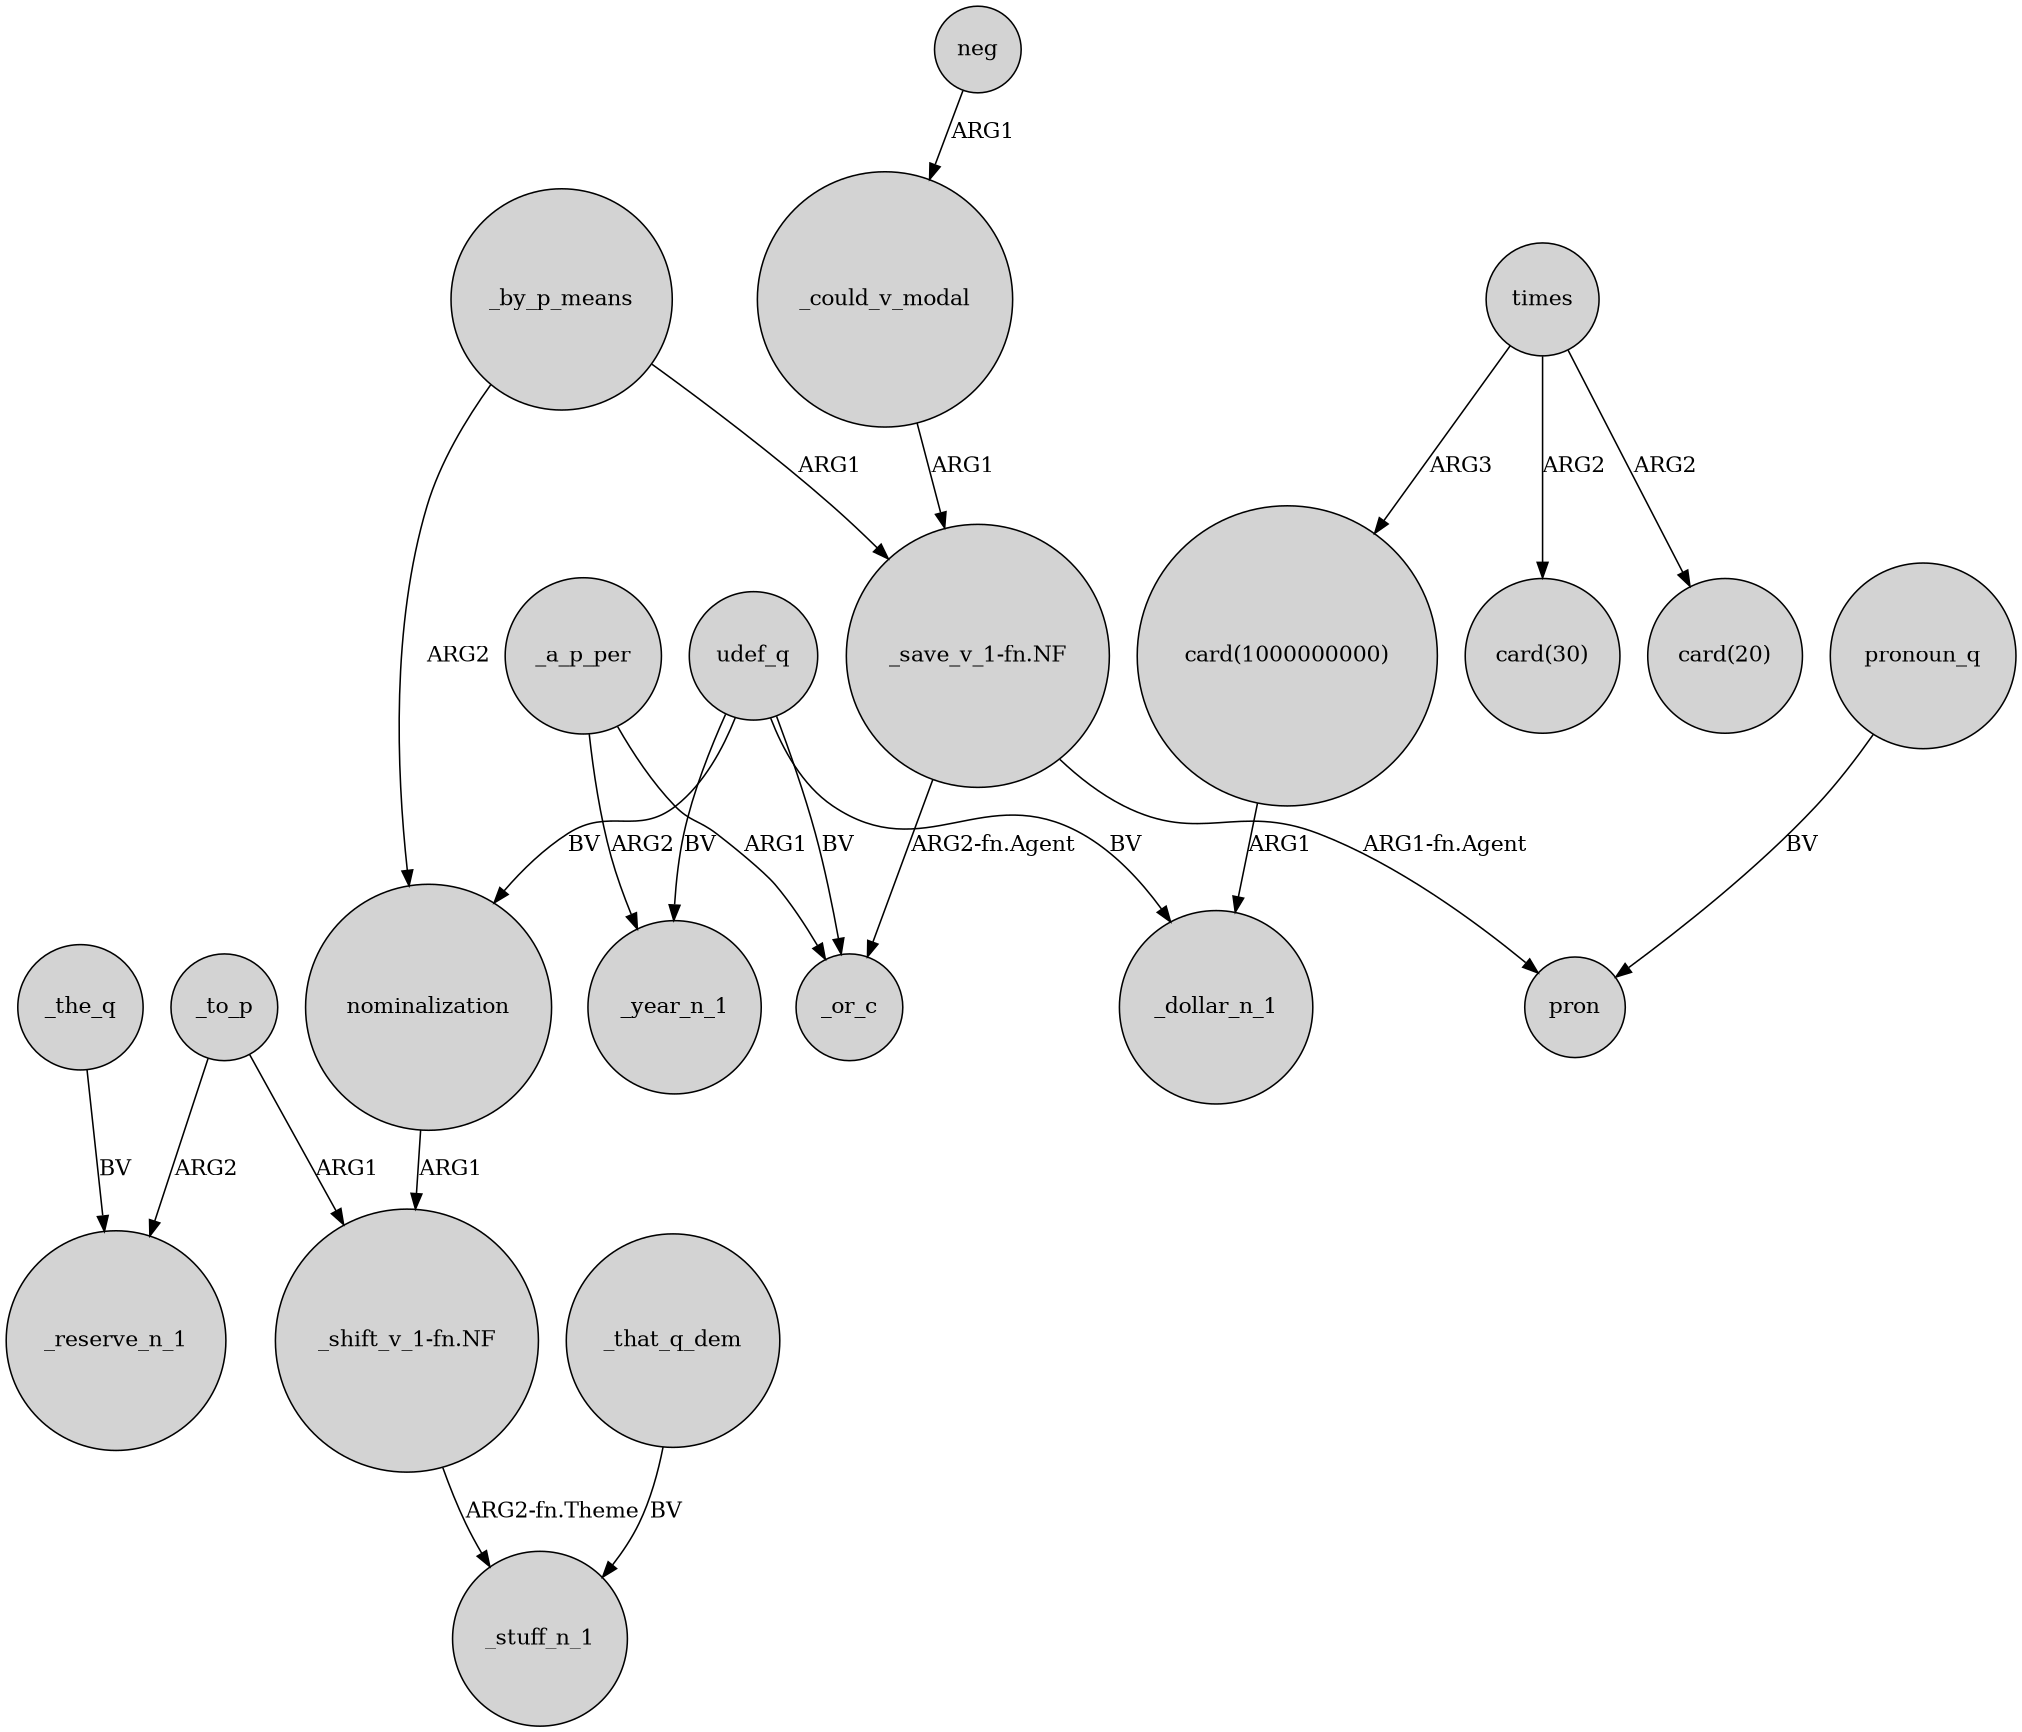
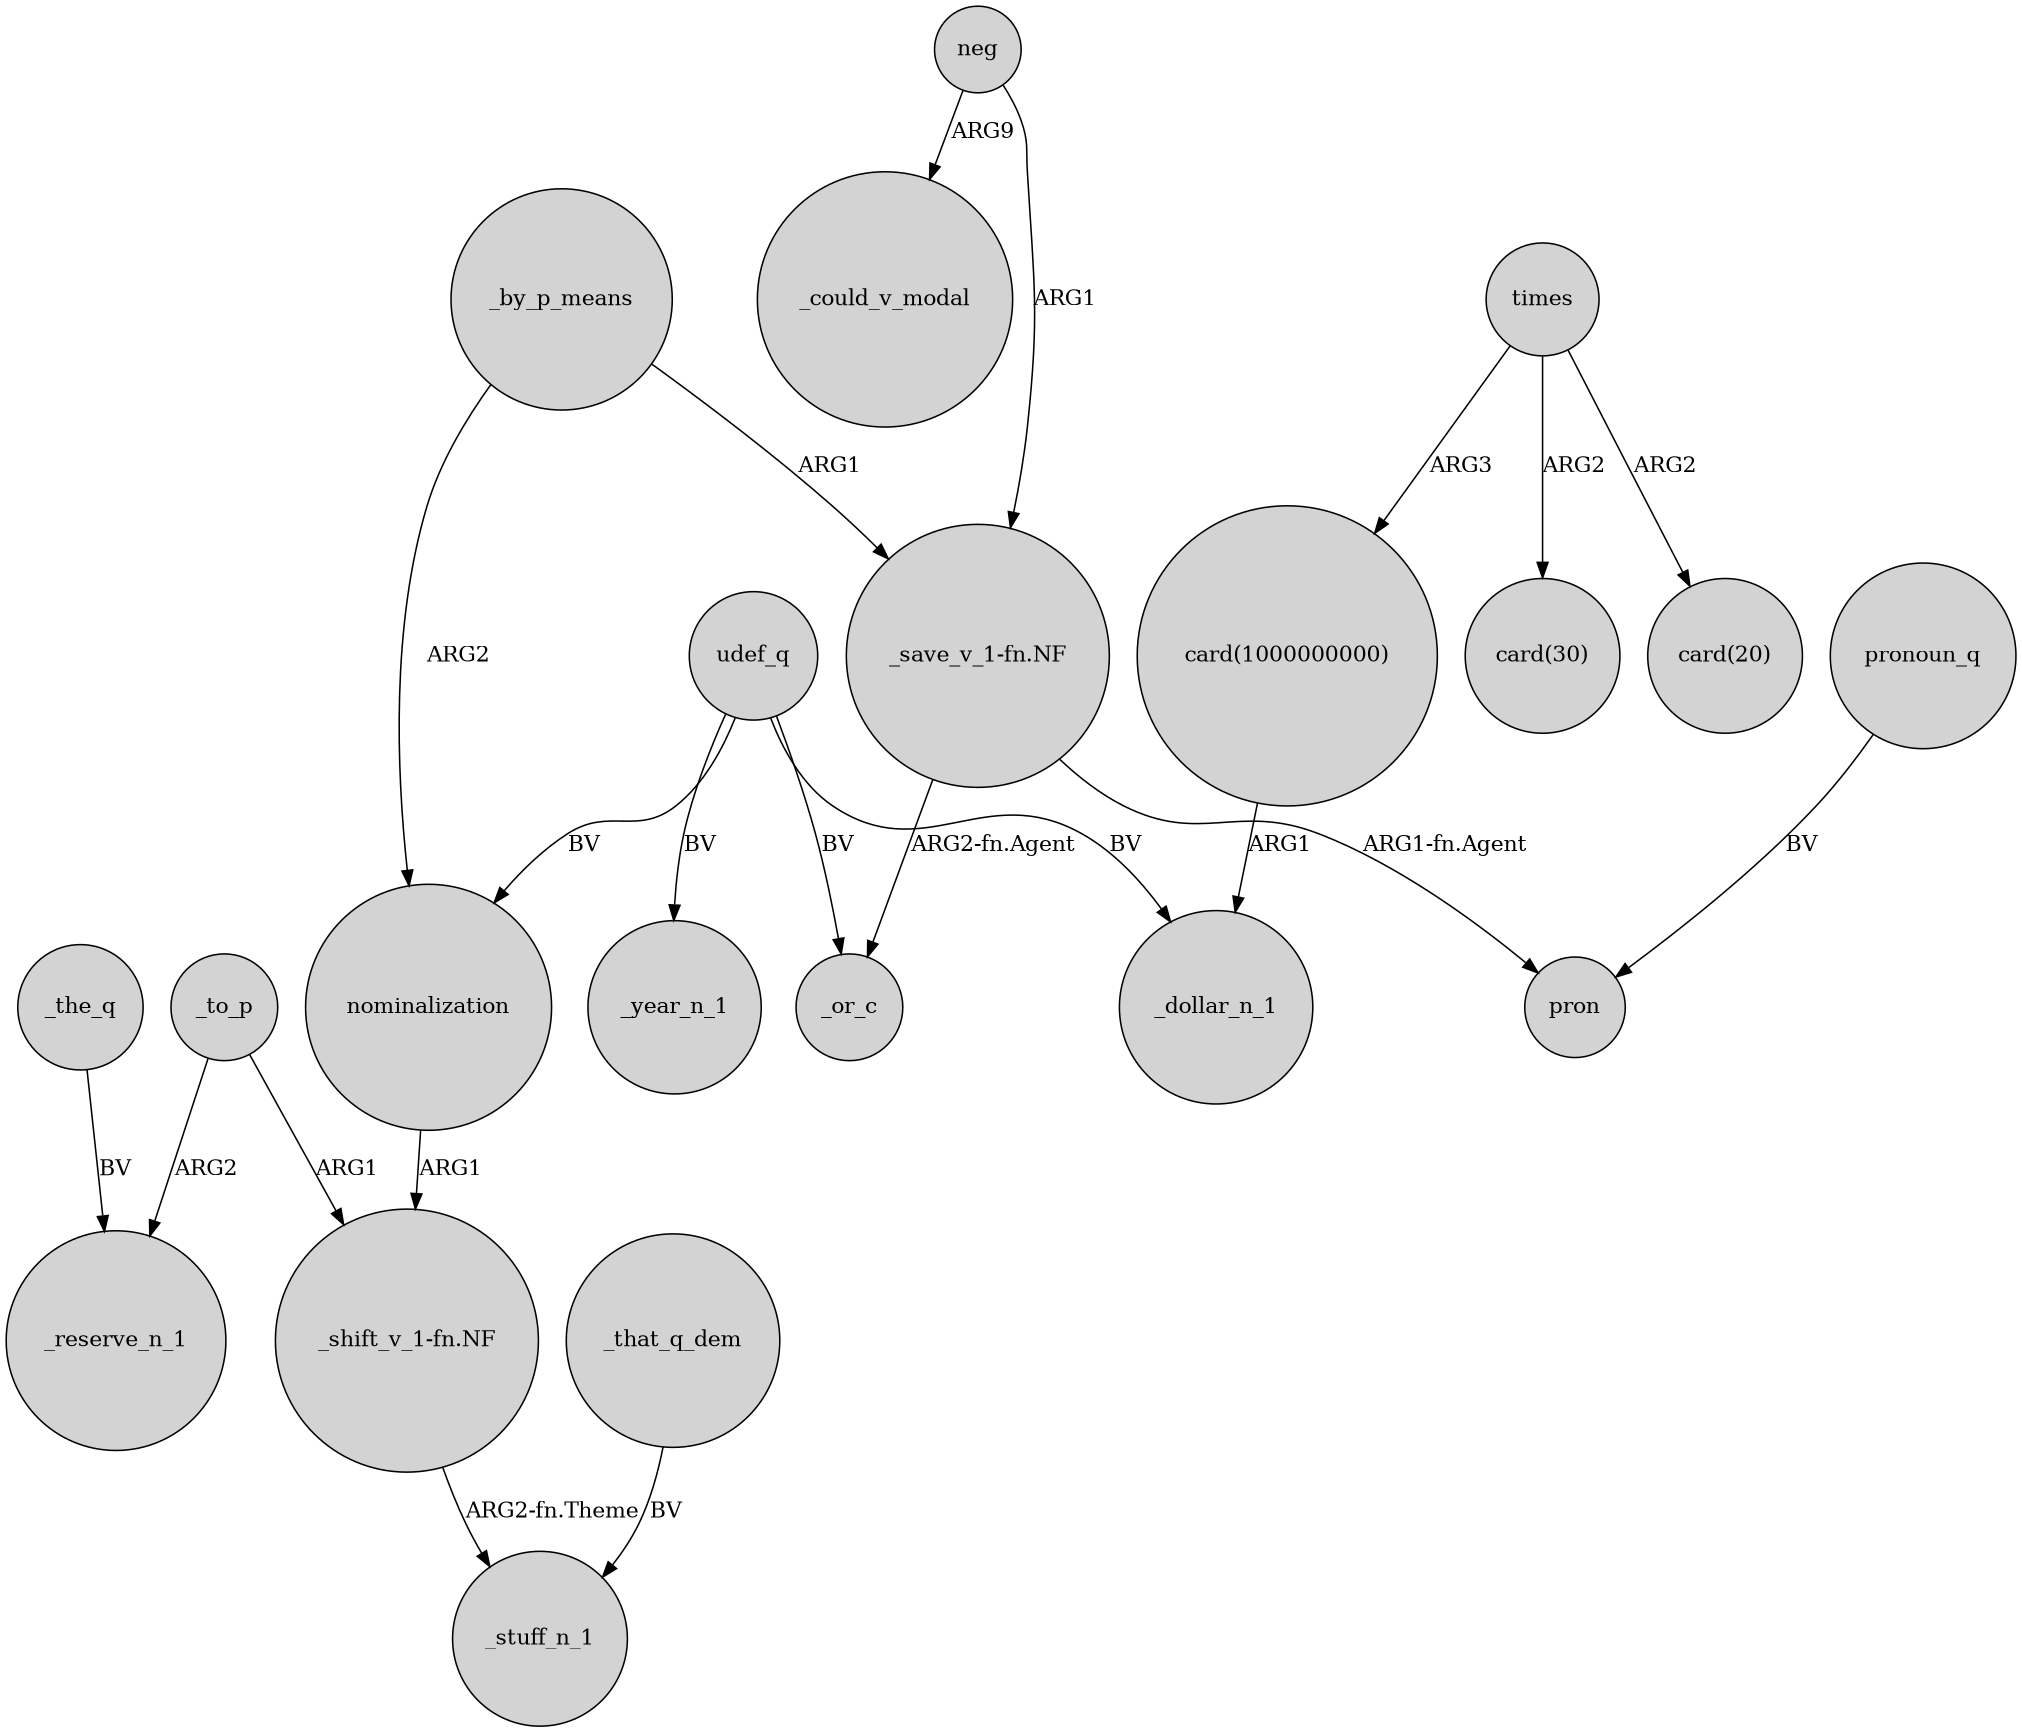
(983, 132) -> (983, 132)
(929, 468) -> (1034, 297)
(583, 656) -> none
